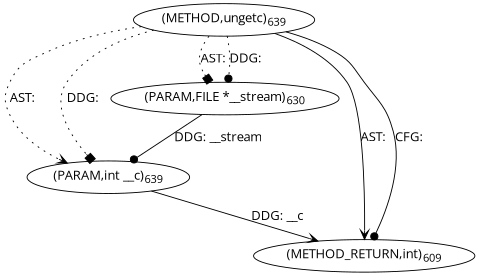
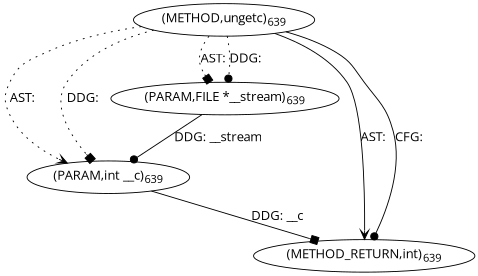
(296, 97) -> (296, 97)
(230, 215) -> (230, 215)
(432, 255) -> (432, 255)
